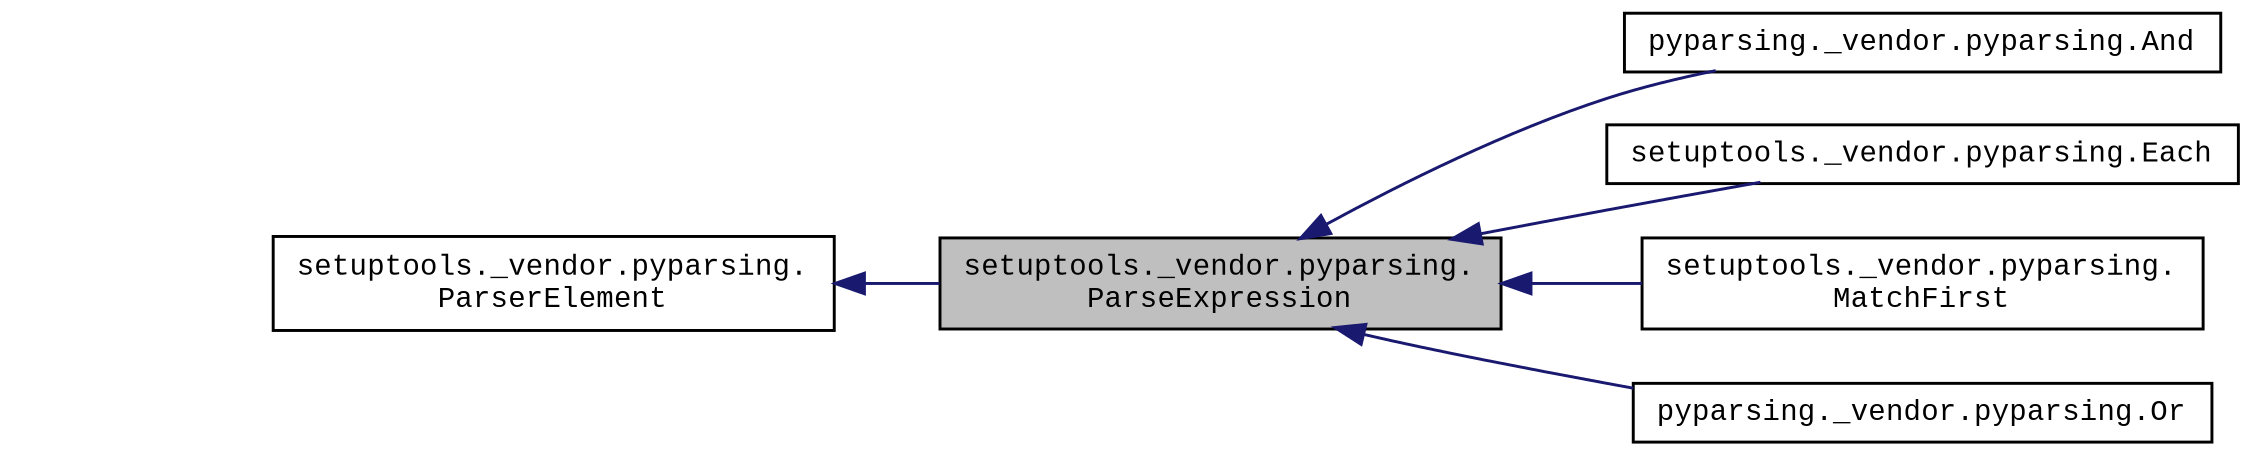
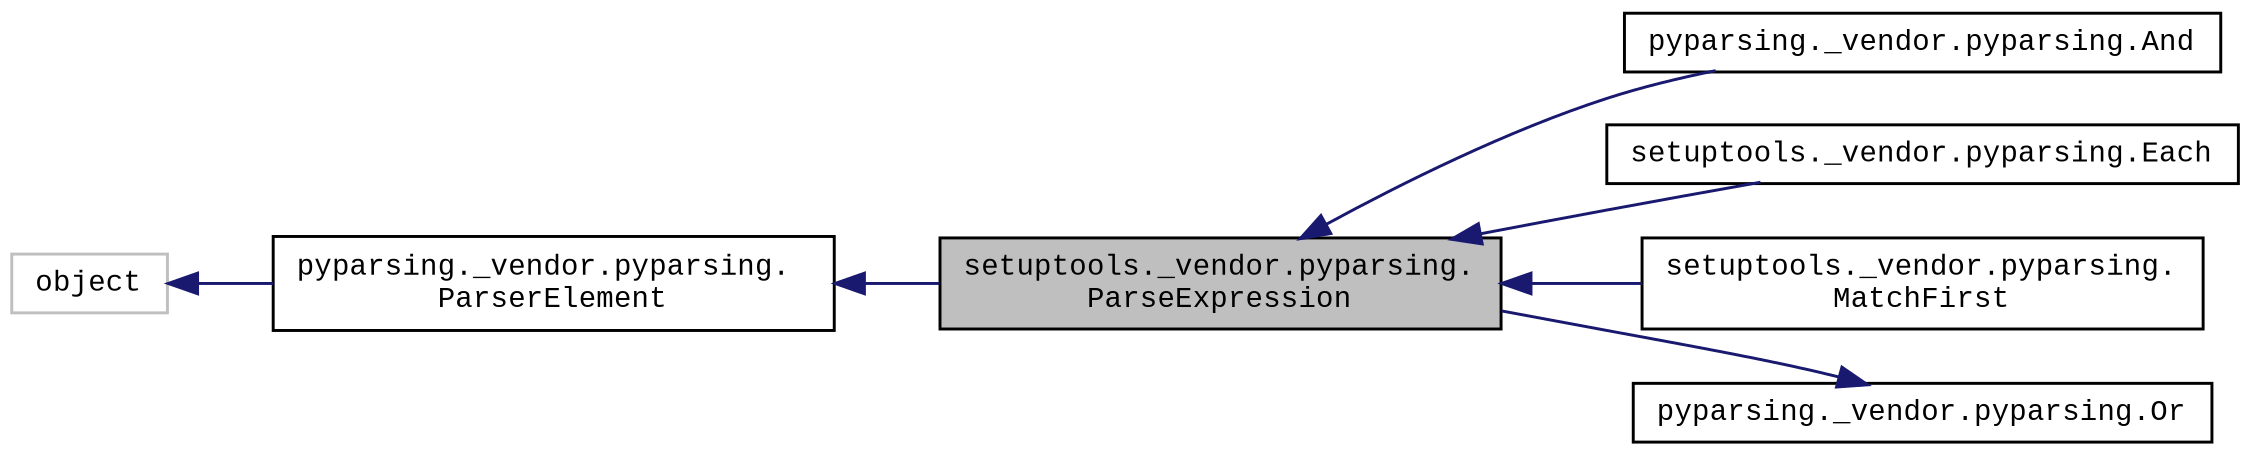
none -> (90, 283)
(554, 283) -> (554, 283)
(1498, 363) -> (1671, 342)
